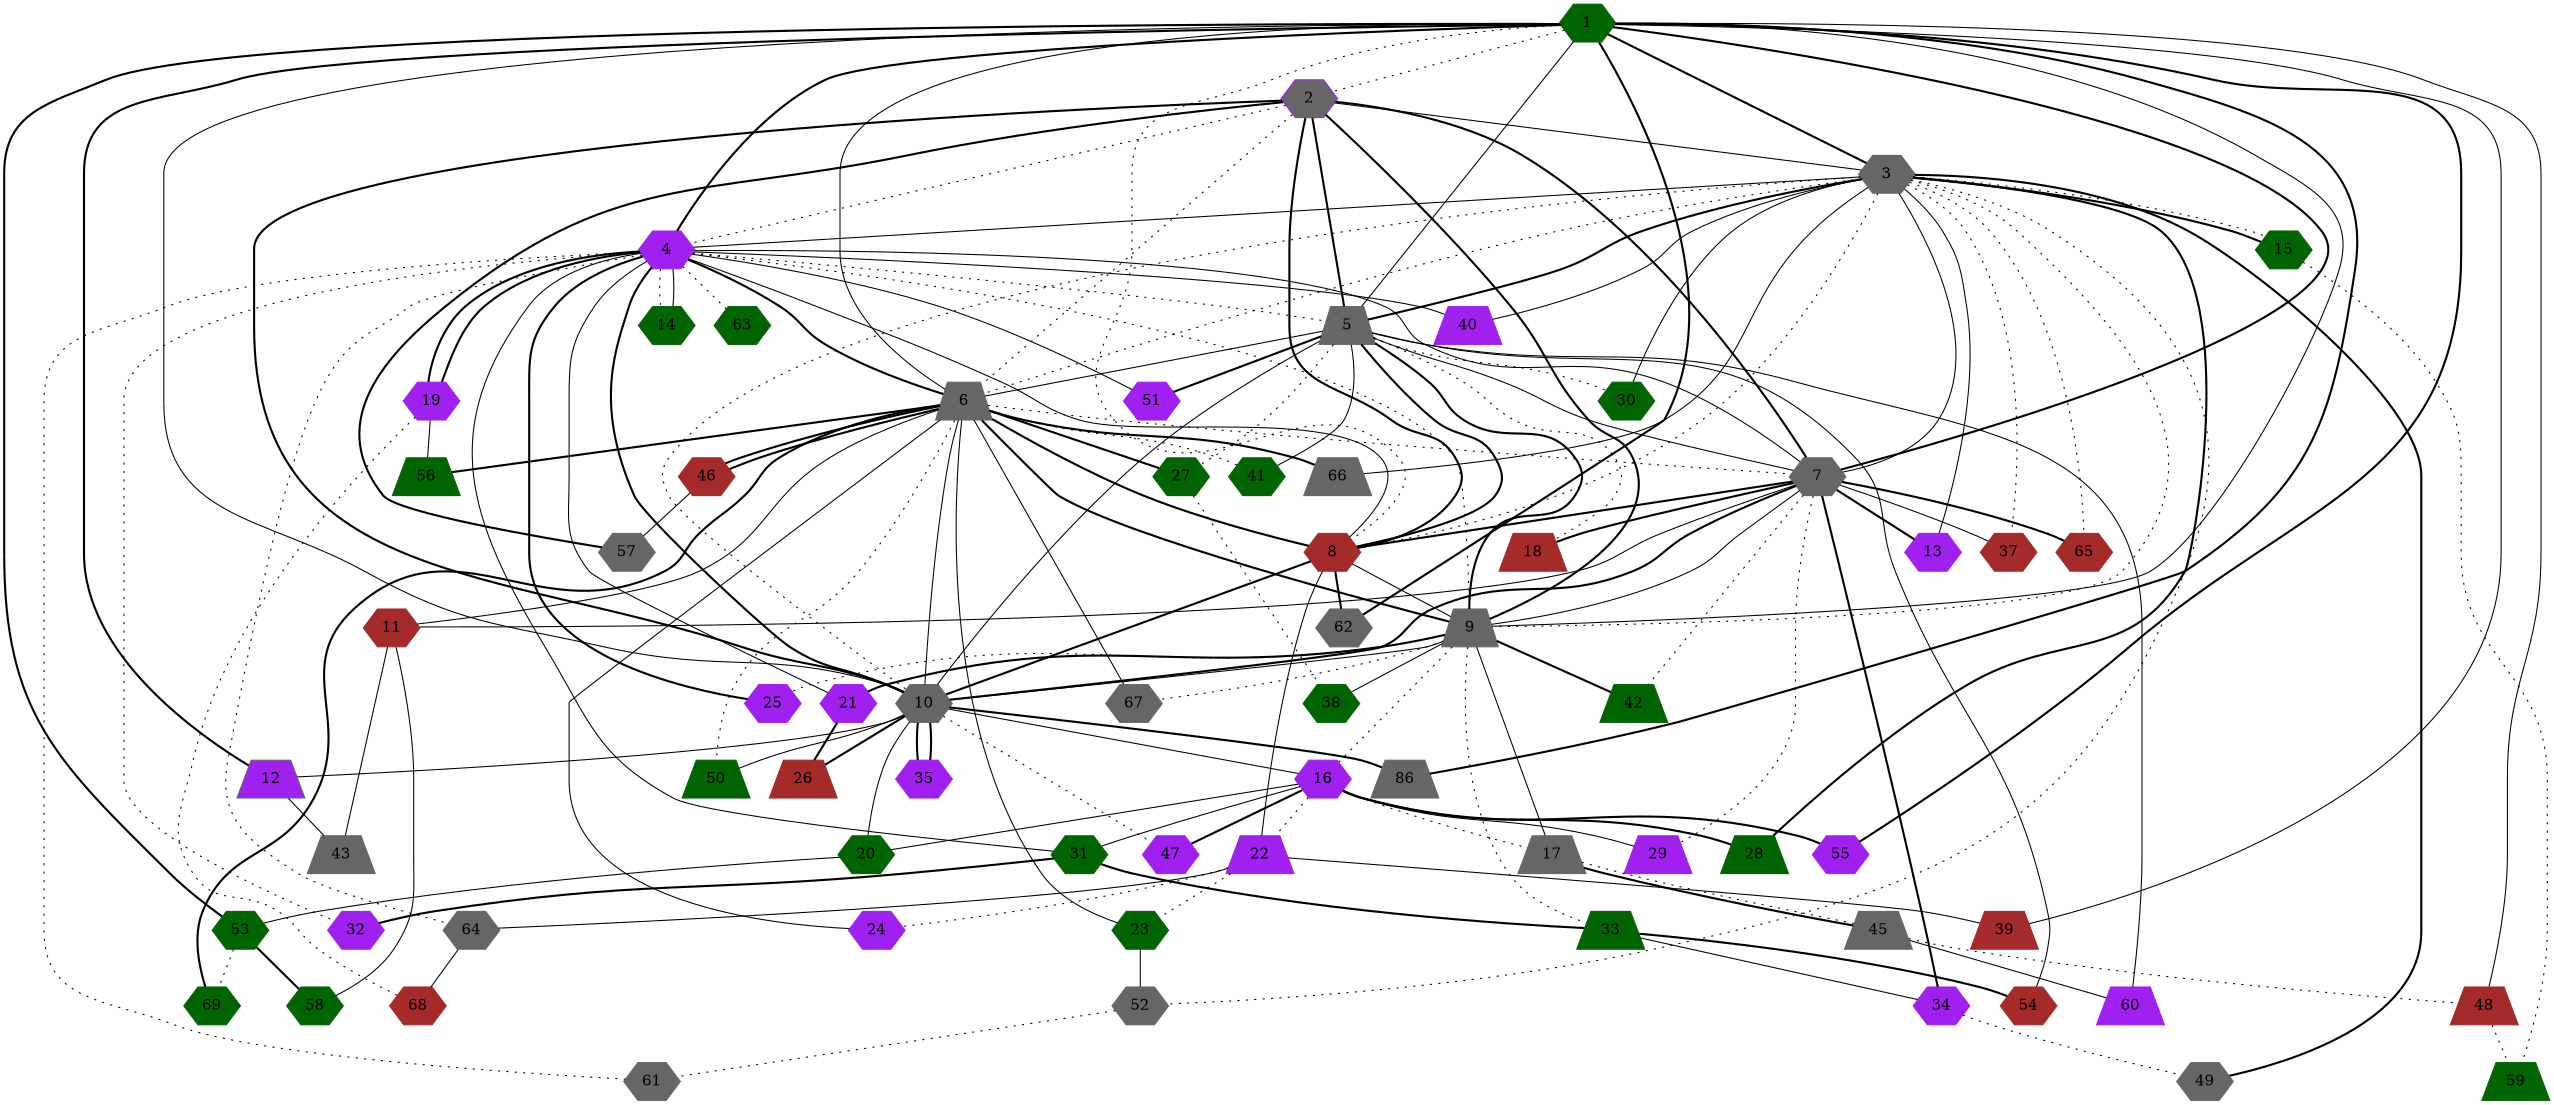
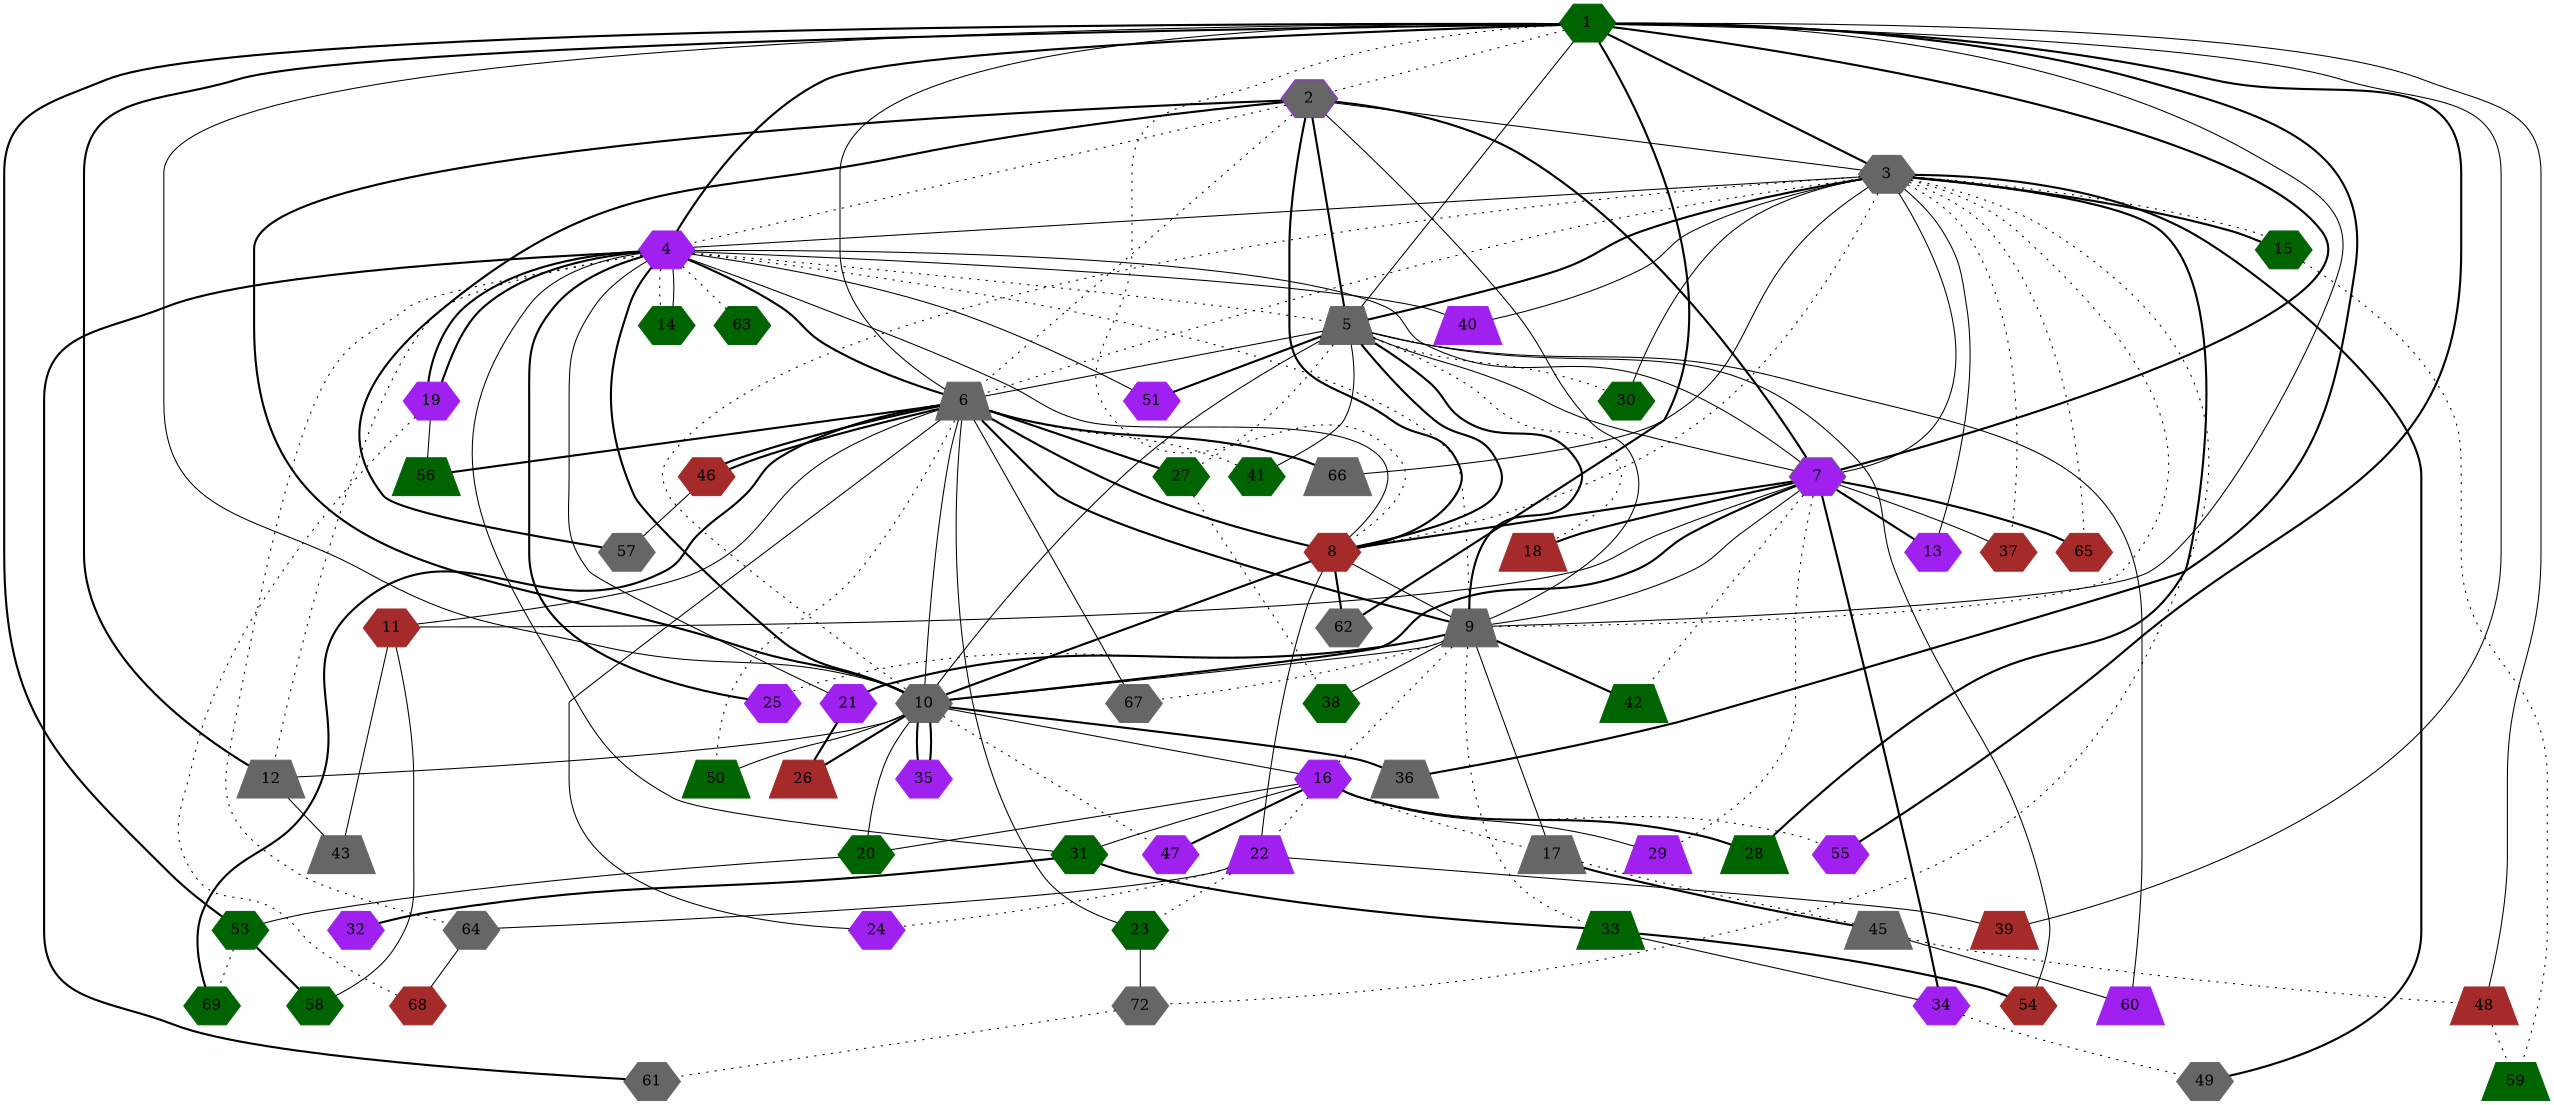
(1566, 391) -> (1566, 391)
(124, 441) -> (372, 427)
(1409, 446) -> none
(1818, 477) -> (1818, 477)
(44, 658) -> (44, 658)
(271, 779) -> (271, 779)
(1405, 779) -> (1405, 779)
(1630, 817) -> (1630, 817)
(1140, 1006) -> (1140, 1006)
